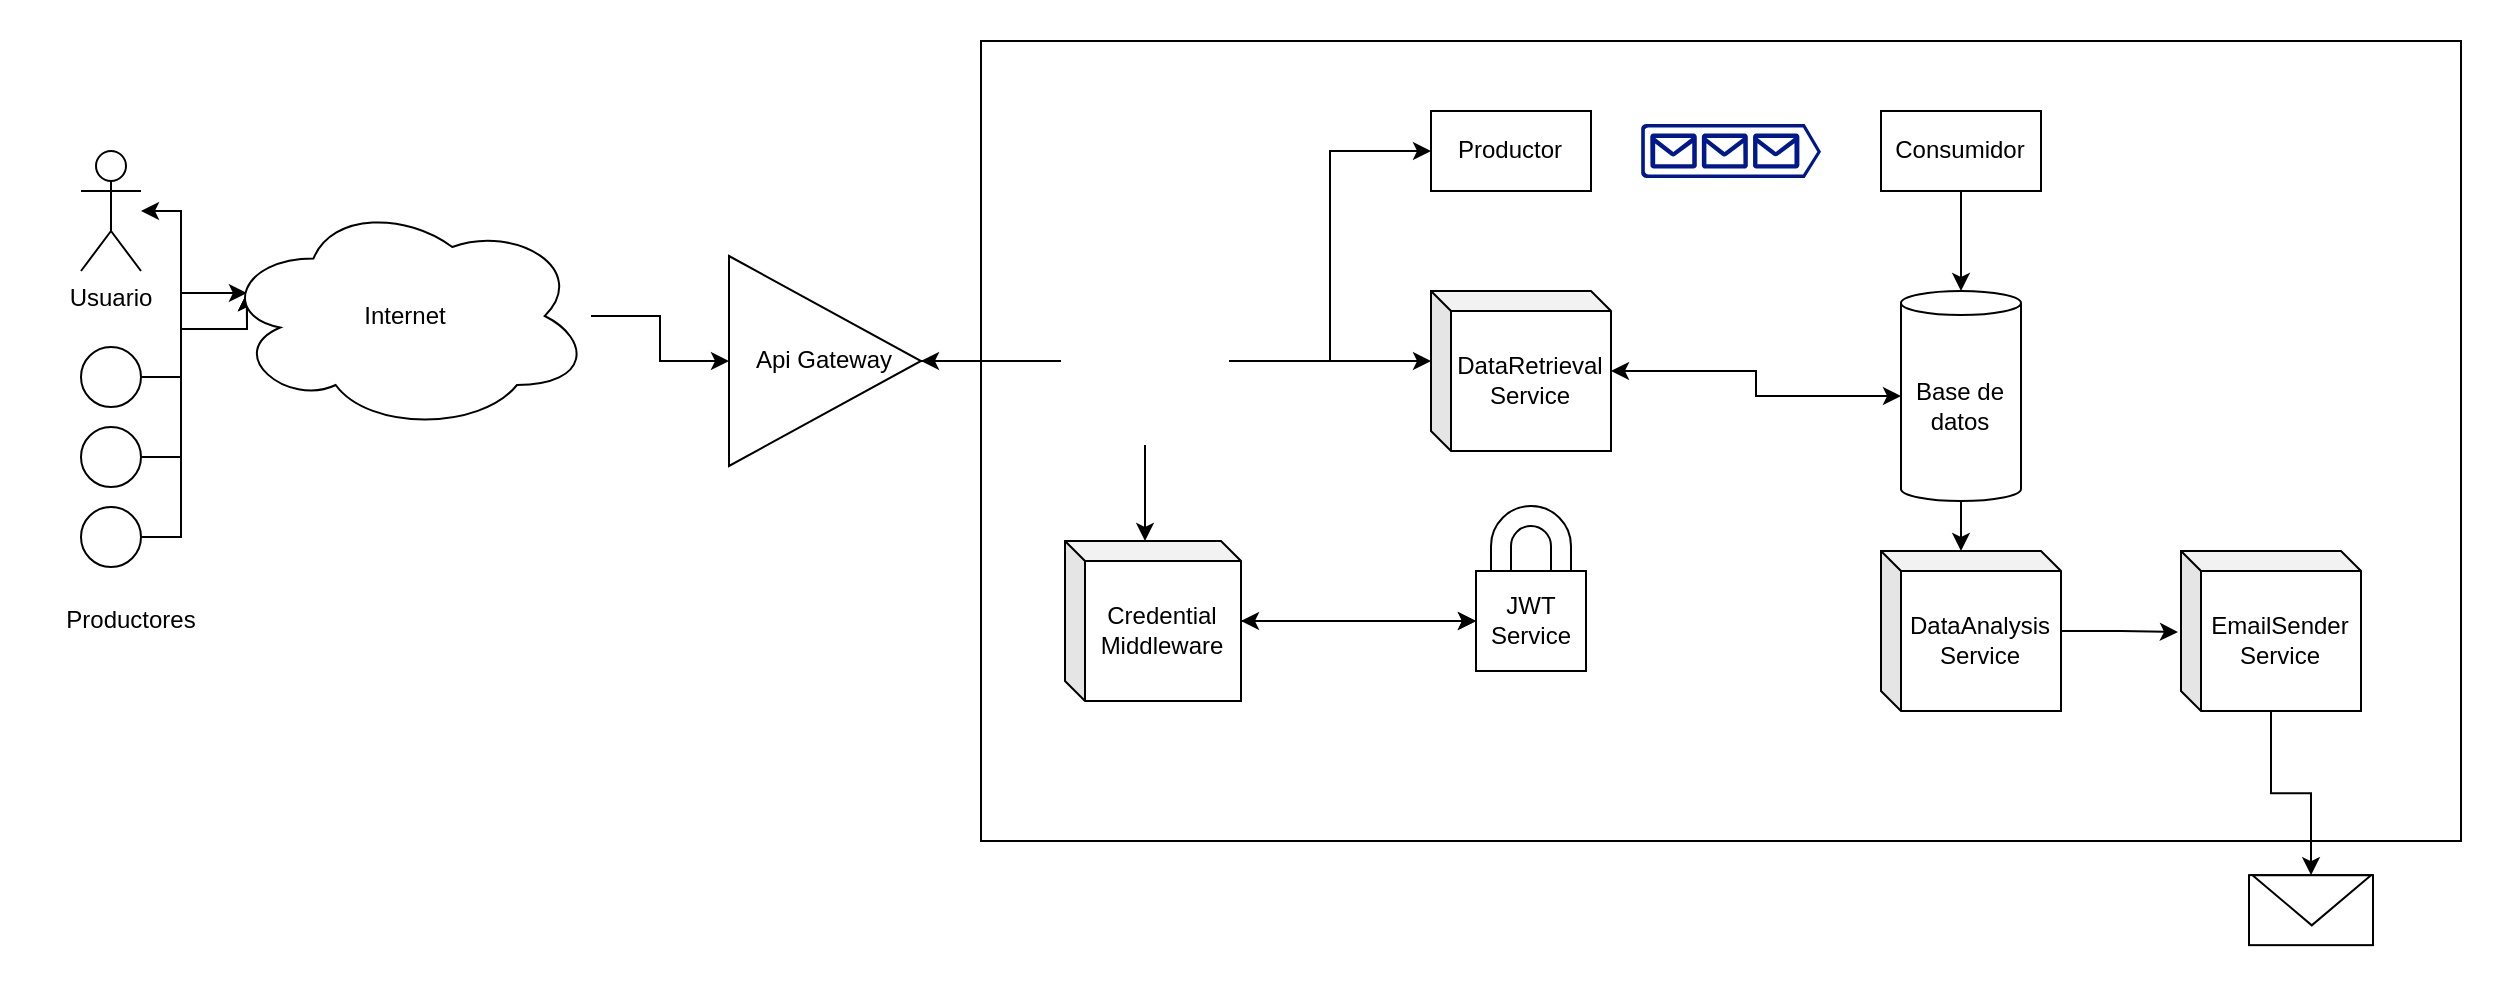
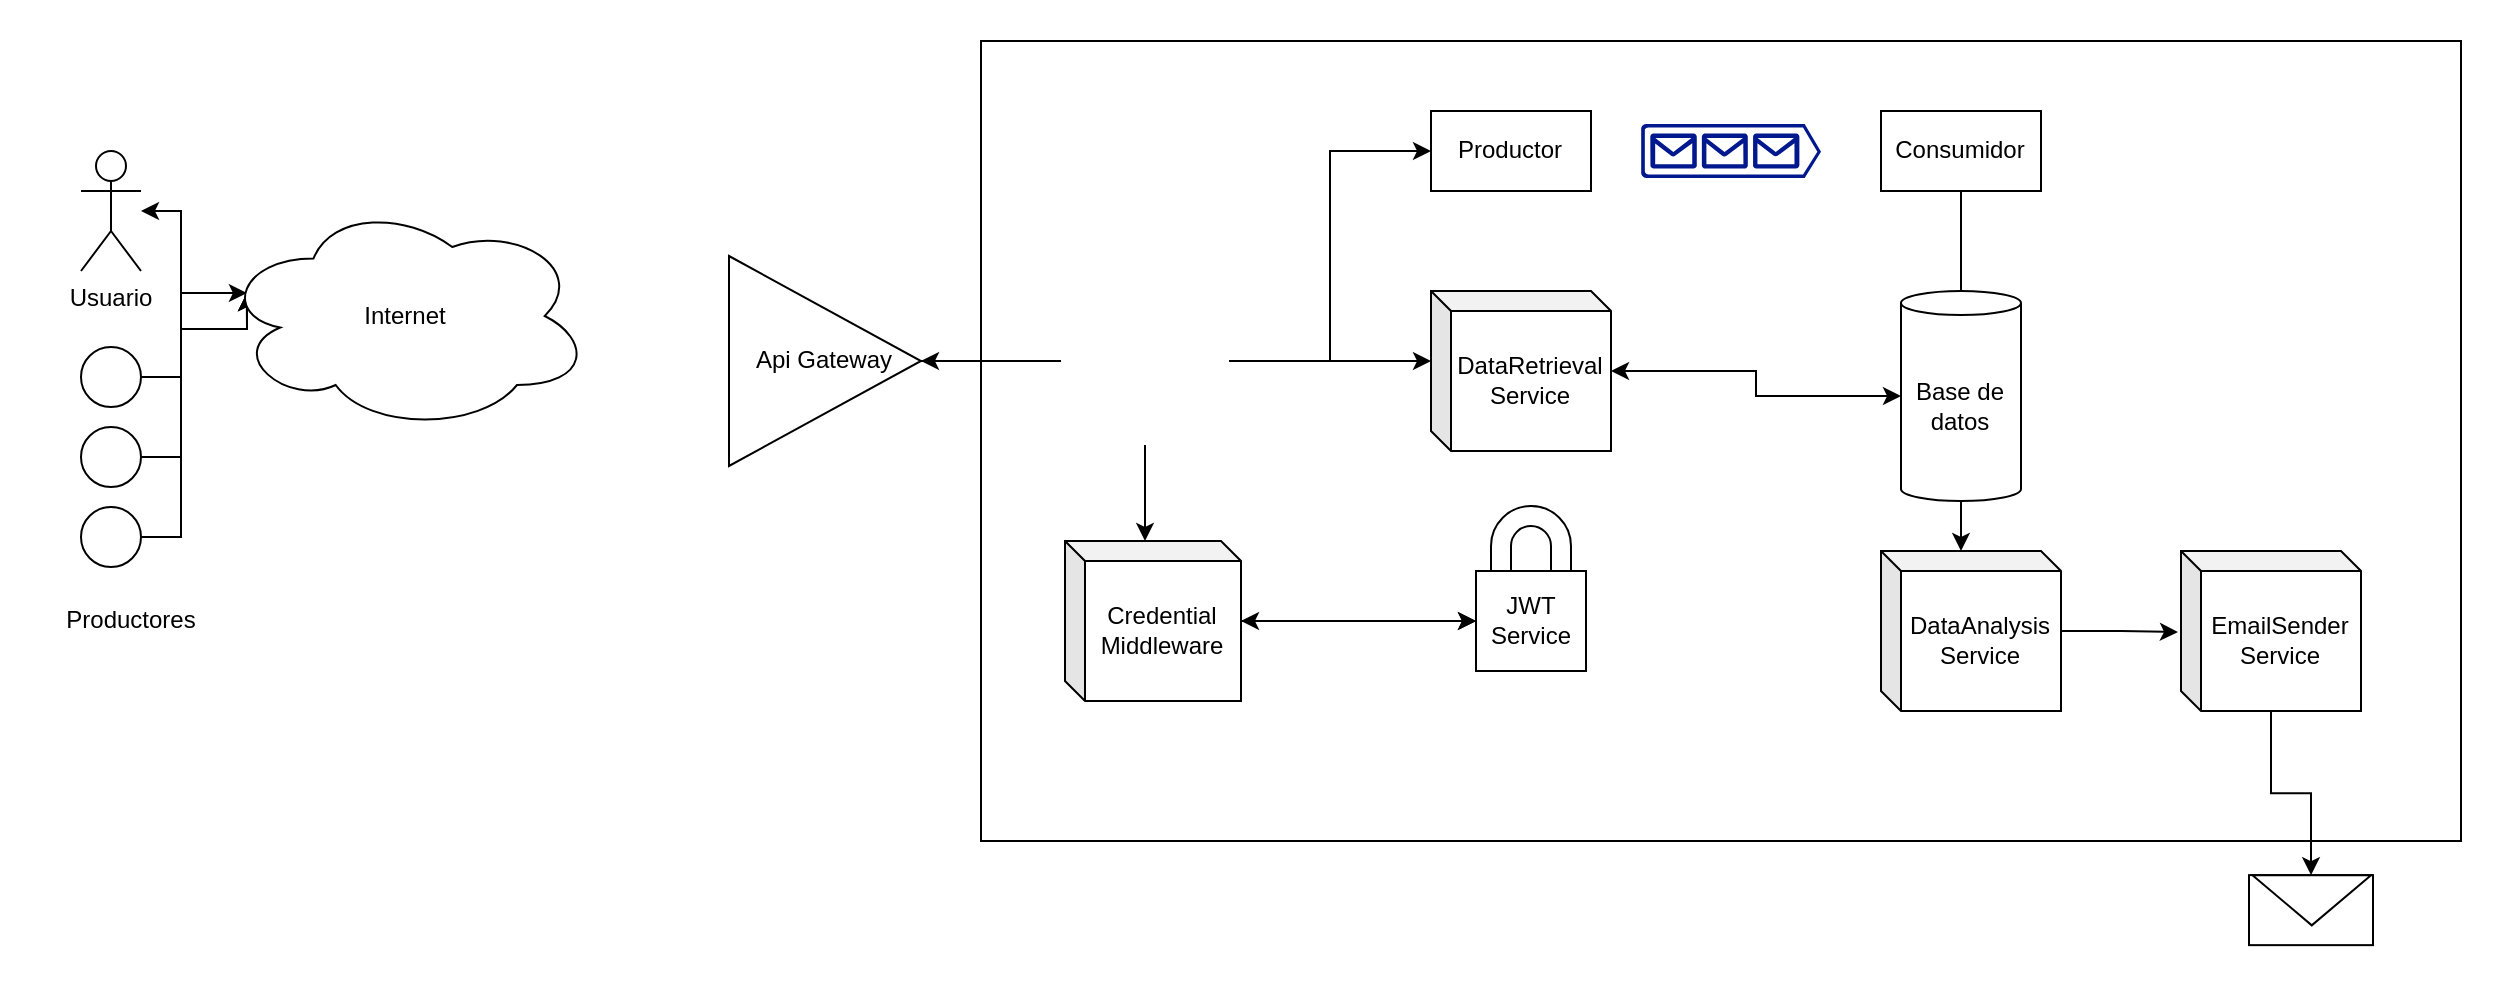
(1961, 276) -> (1961, 281)
(660, 332) -> none
